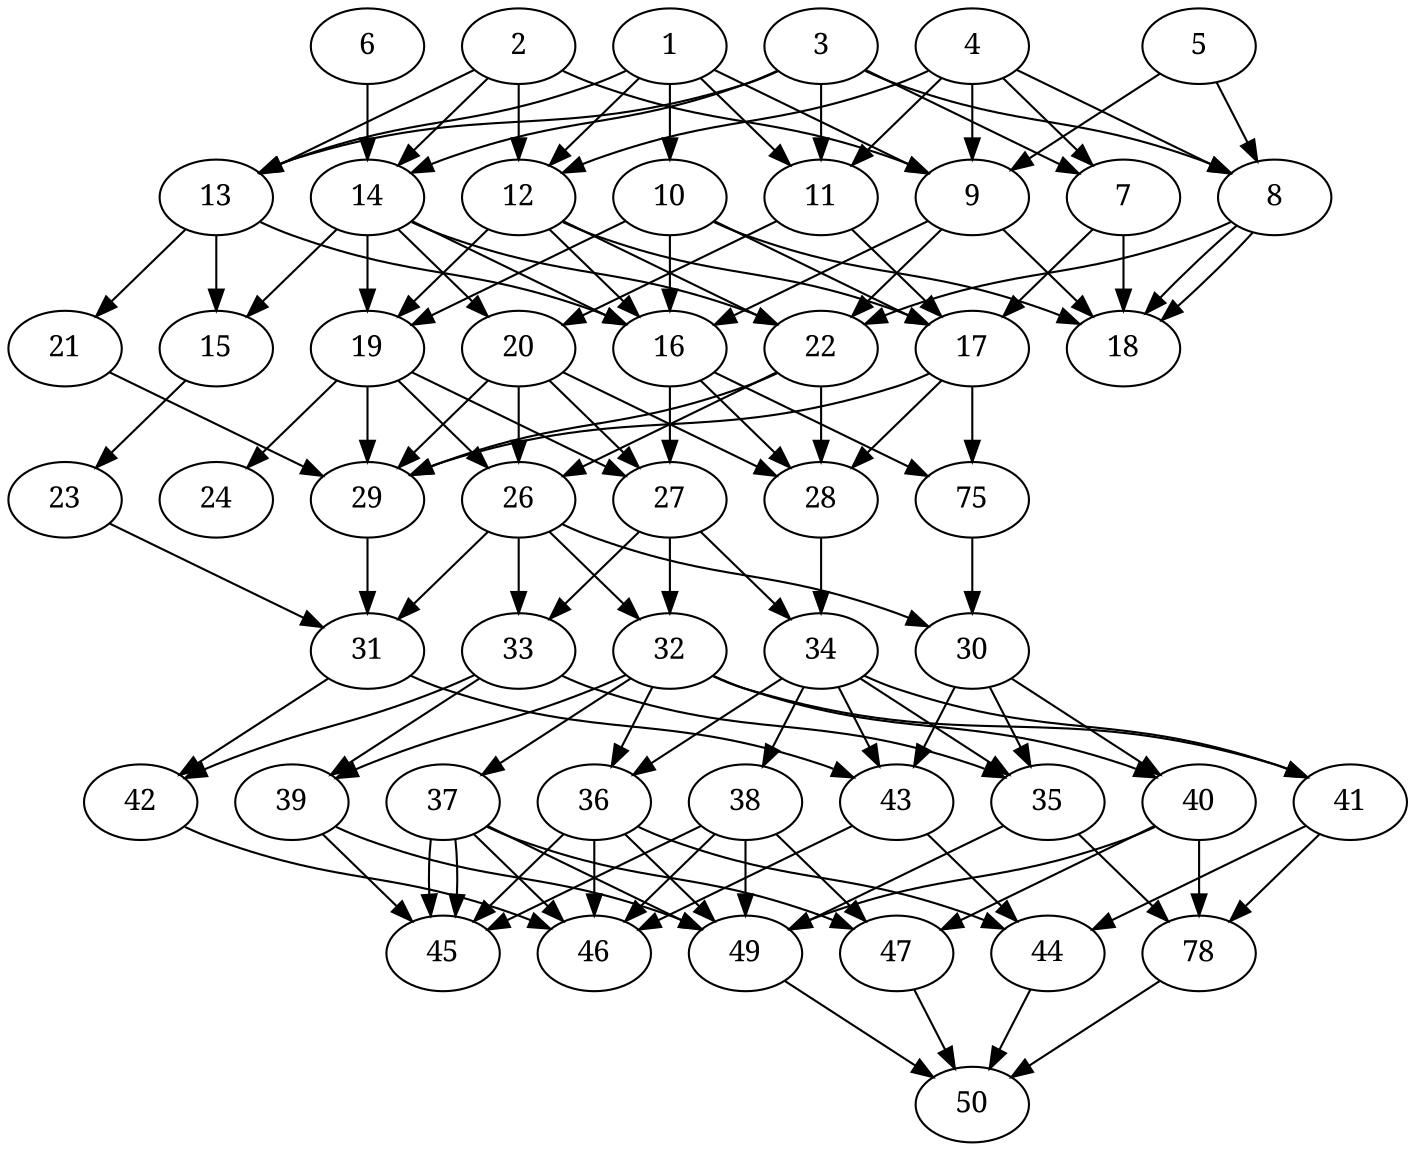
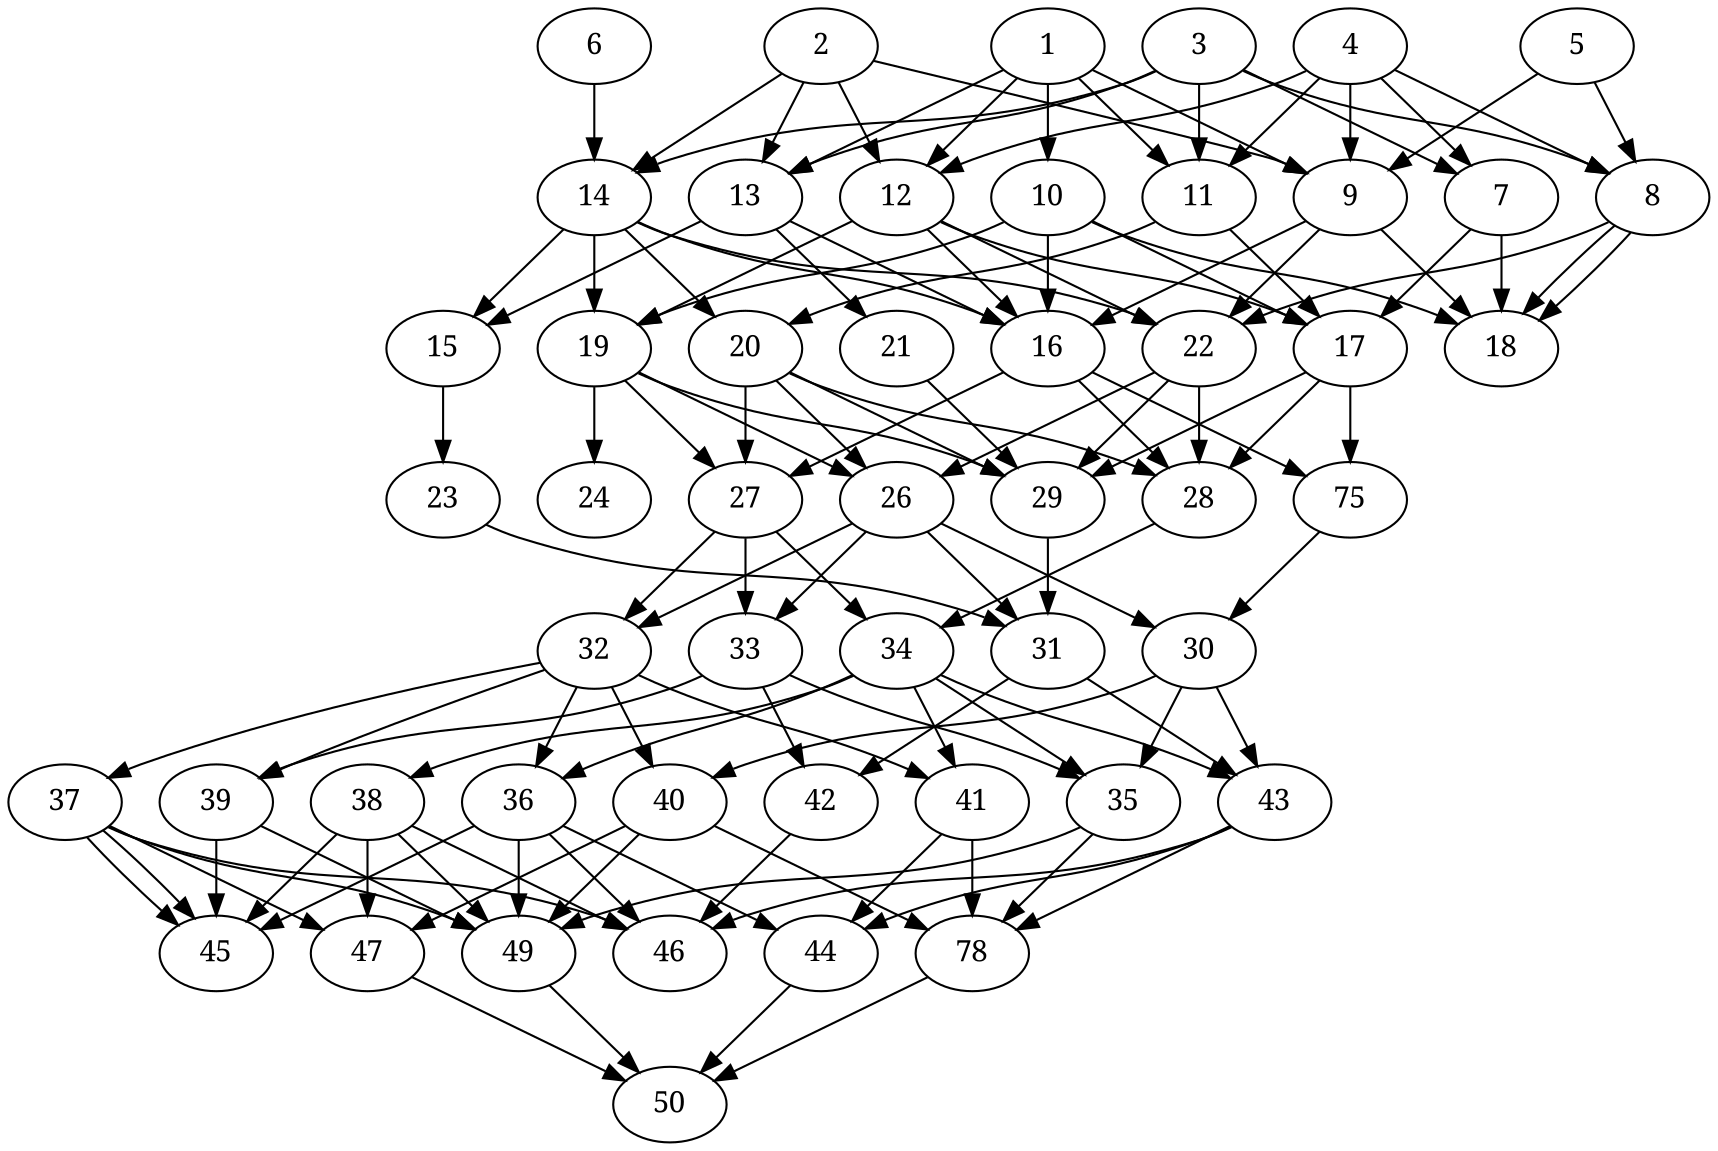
none -> (1128, 875)
